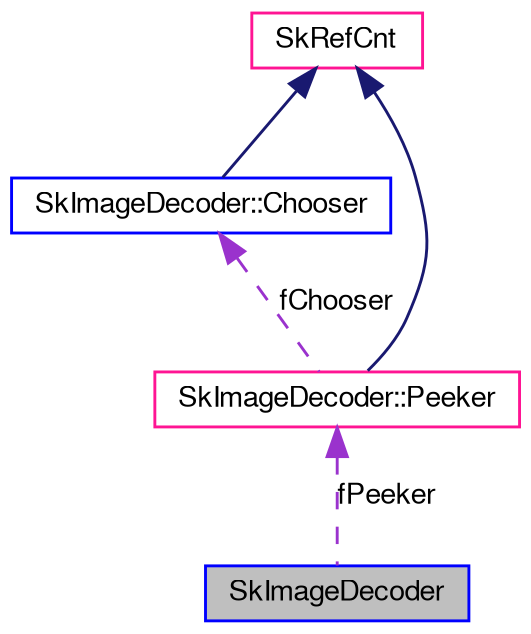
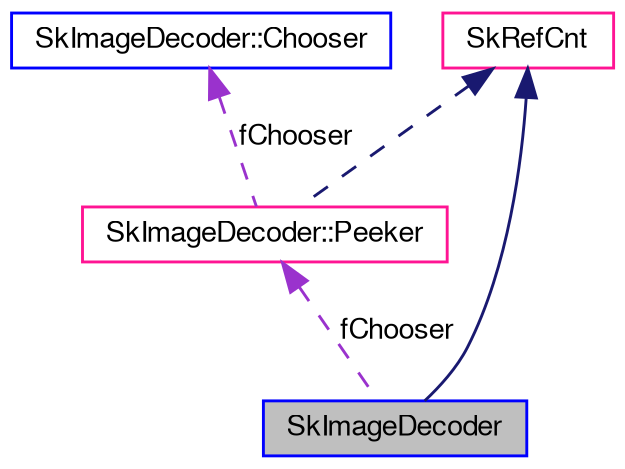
(260, 134) -> (500, 259)
(427, 234) -> (384, 146)
(386, 496) -> (398, 331)
